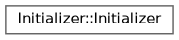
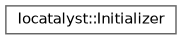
(89, 20) -> (91, 20)
